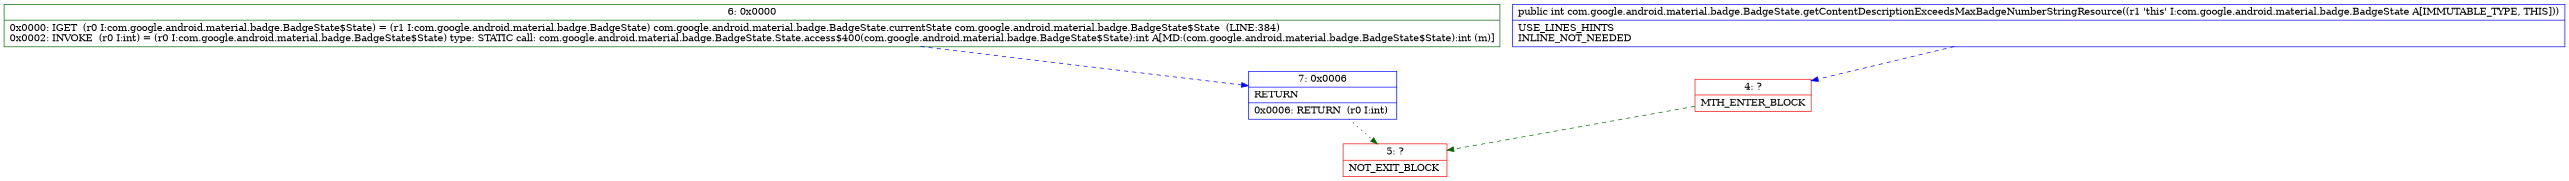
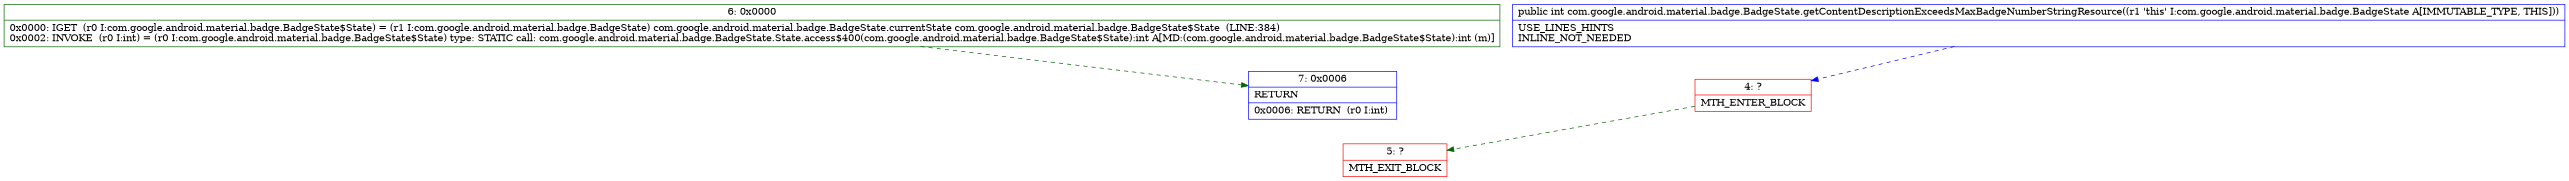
(1081, 66) -> (1081, 66)
(1360, 129) -> none
(1394, 168) -> (1395, 168)
